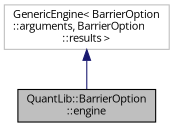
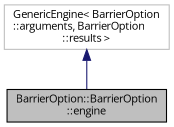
(87, 106) -> (87, 106)
